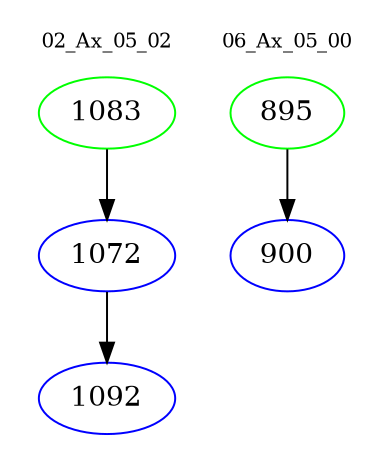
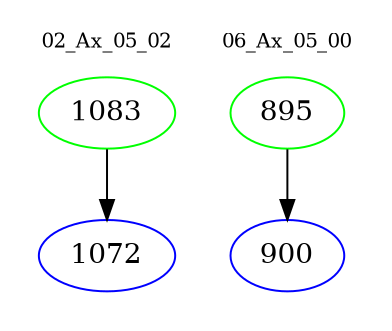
(107, 398) -> none
